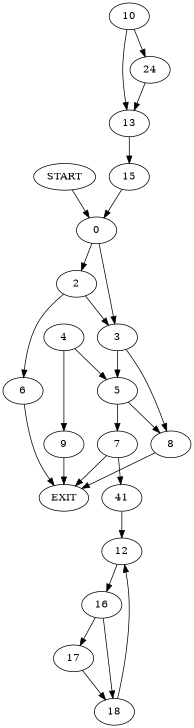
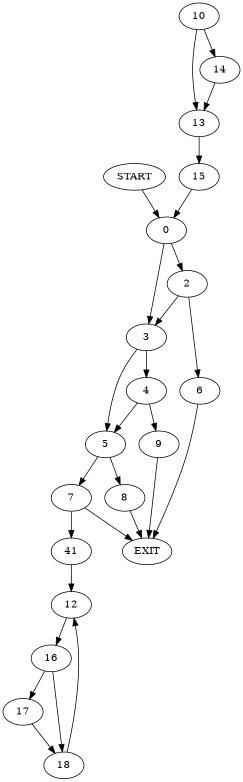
(150, 70) -> (220, 70)
(148, 385) -> (146, 360)
